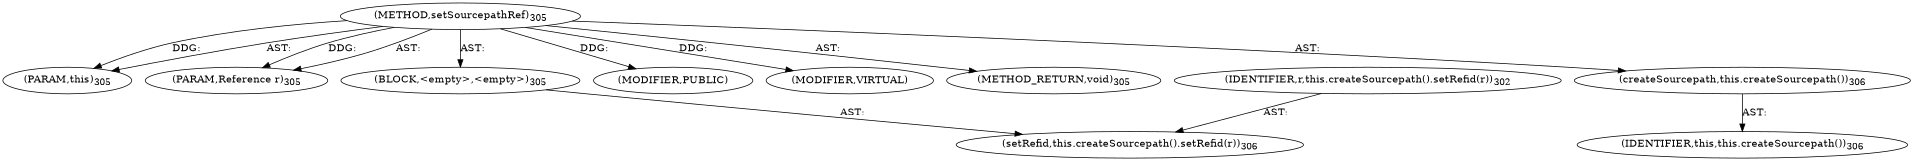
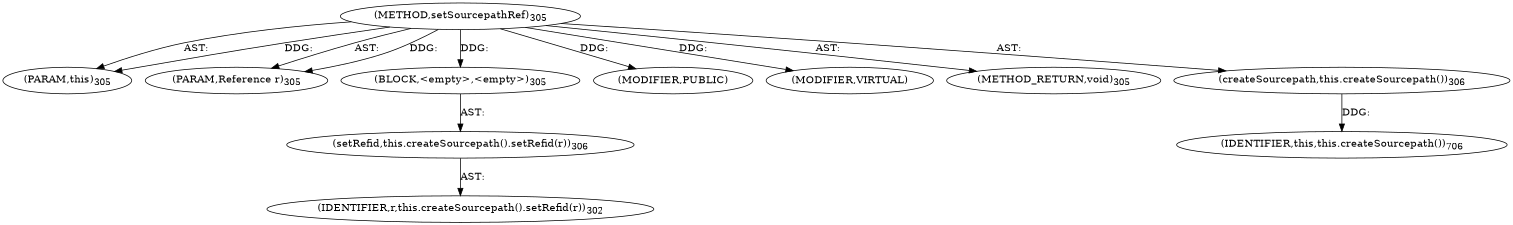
(474, 48) -> (476, 48)
(1252, 112) -> (460, 173)
(1756, 113) -> (1358, 113)
(1855, 144) -> (1455, 144)
